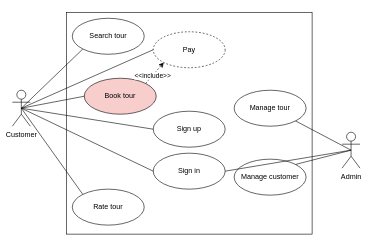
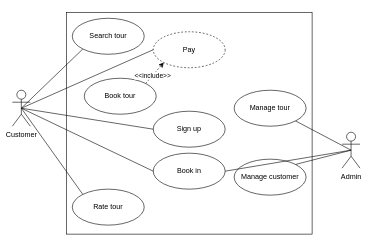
(120, 96) -> (120, 96)
(57, 102) -> none
(189, 171) -> (189, 171)
